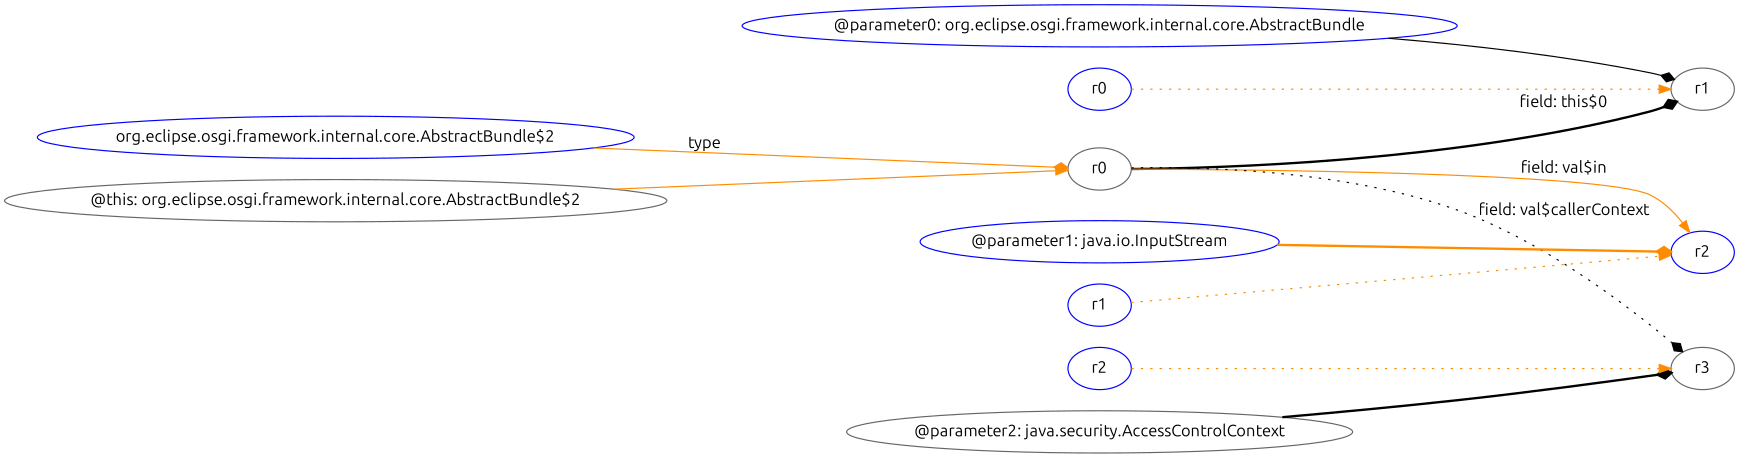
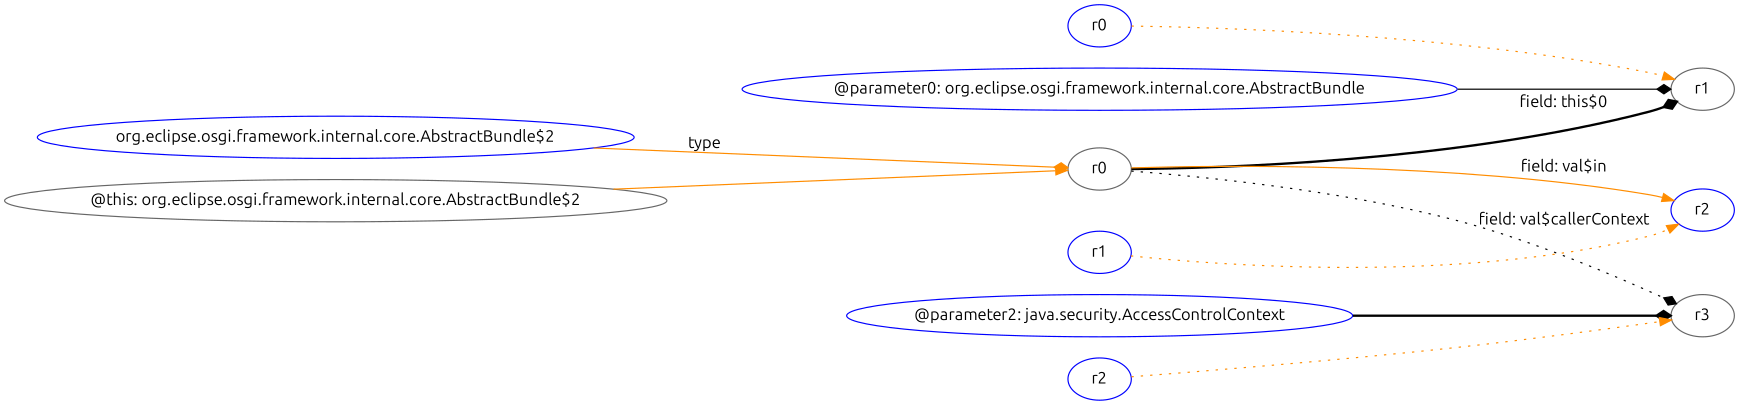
(1100, 242) -> none
(1100, 432) -> (1100, 316)
